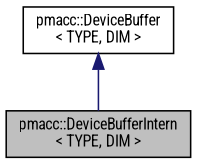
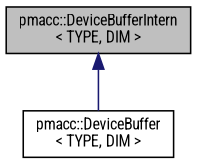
(98, 90) -> (98, 90)
